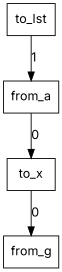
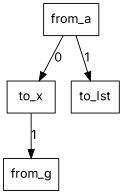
(31, 54) -> (82, 54)
(36, 213) -> (34, 136)
